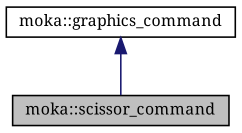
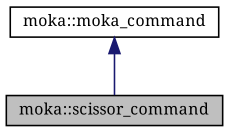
(121, 22) -> (114, 22)
